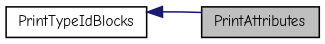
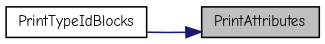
(182, 12) -> (167, 32)
